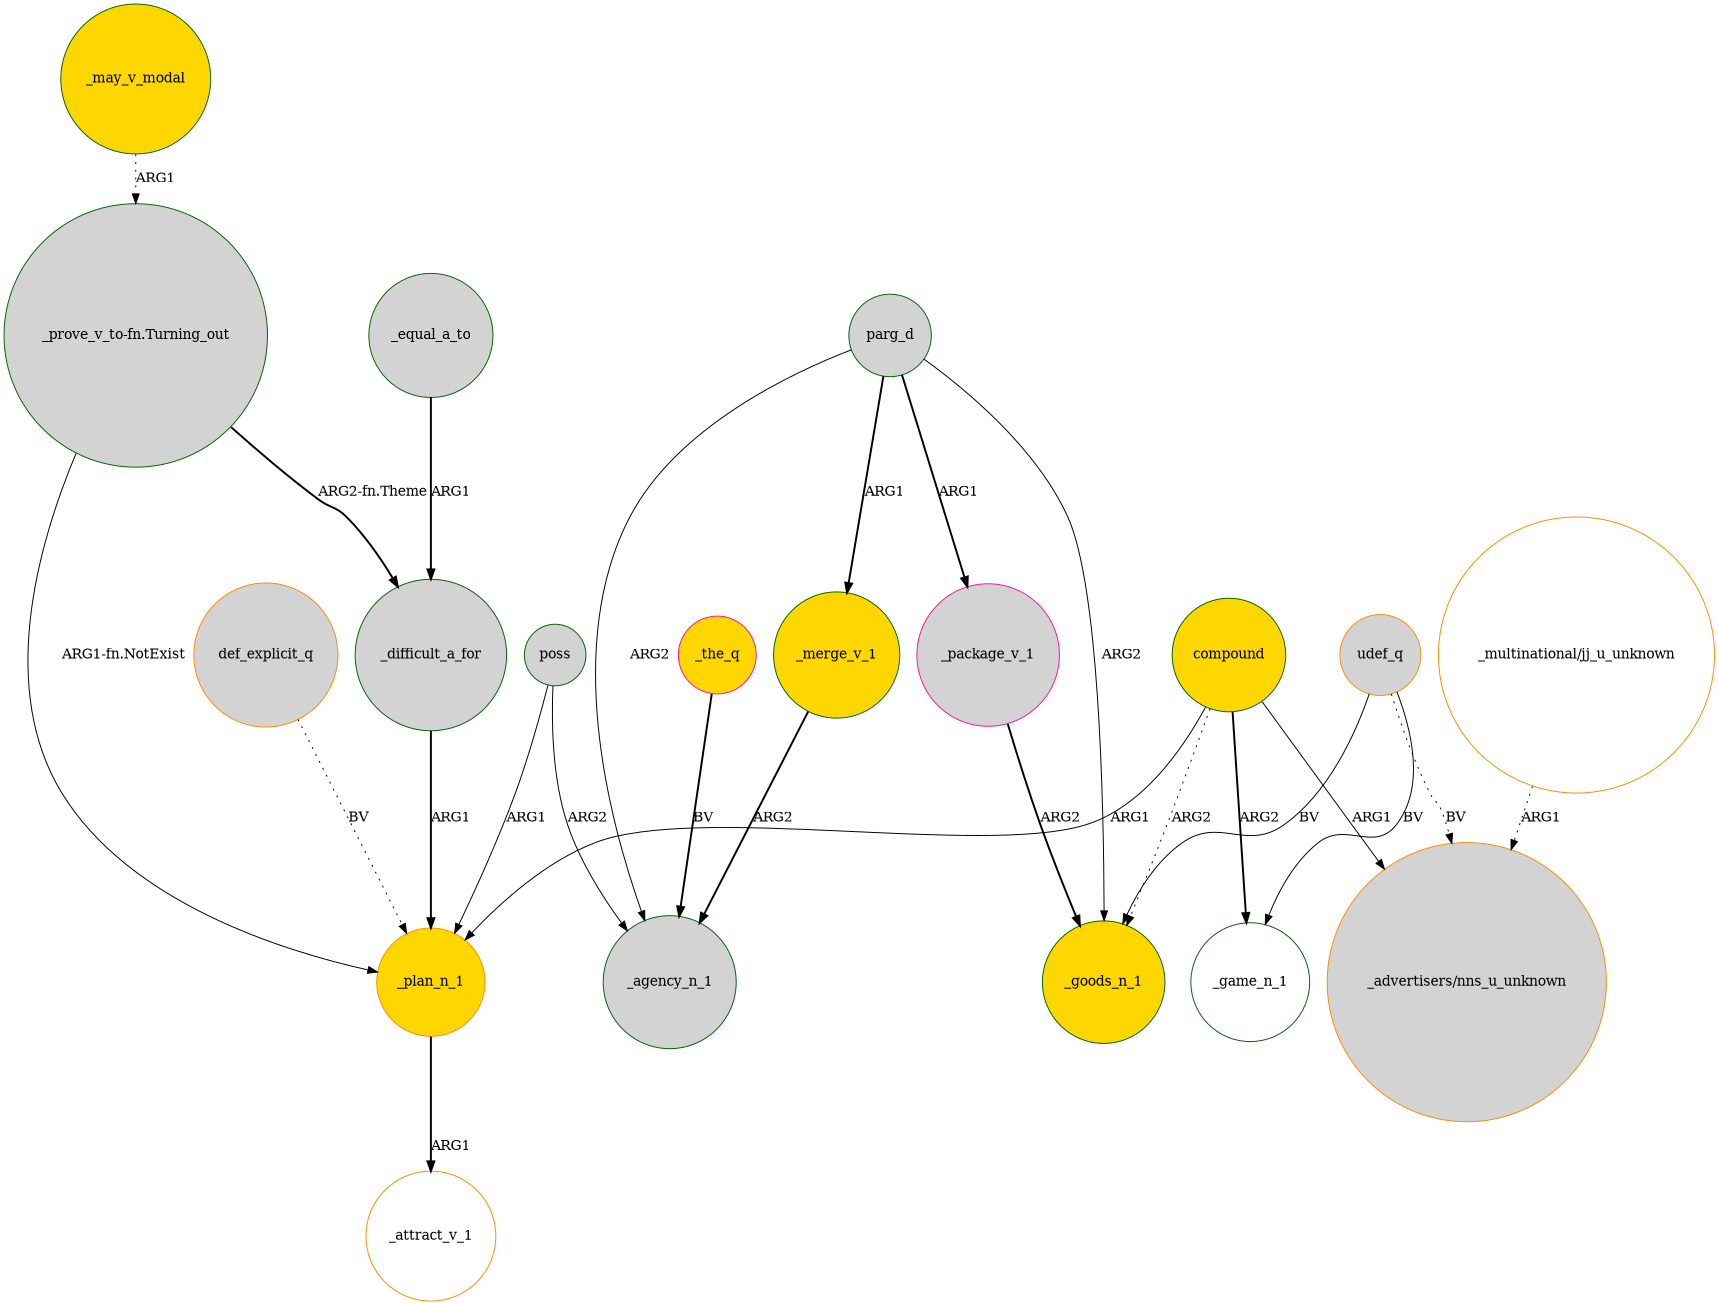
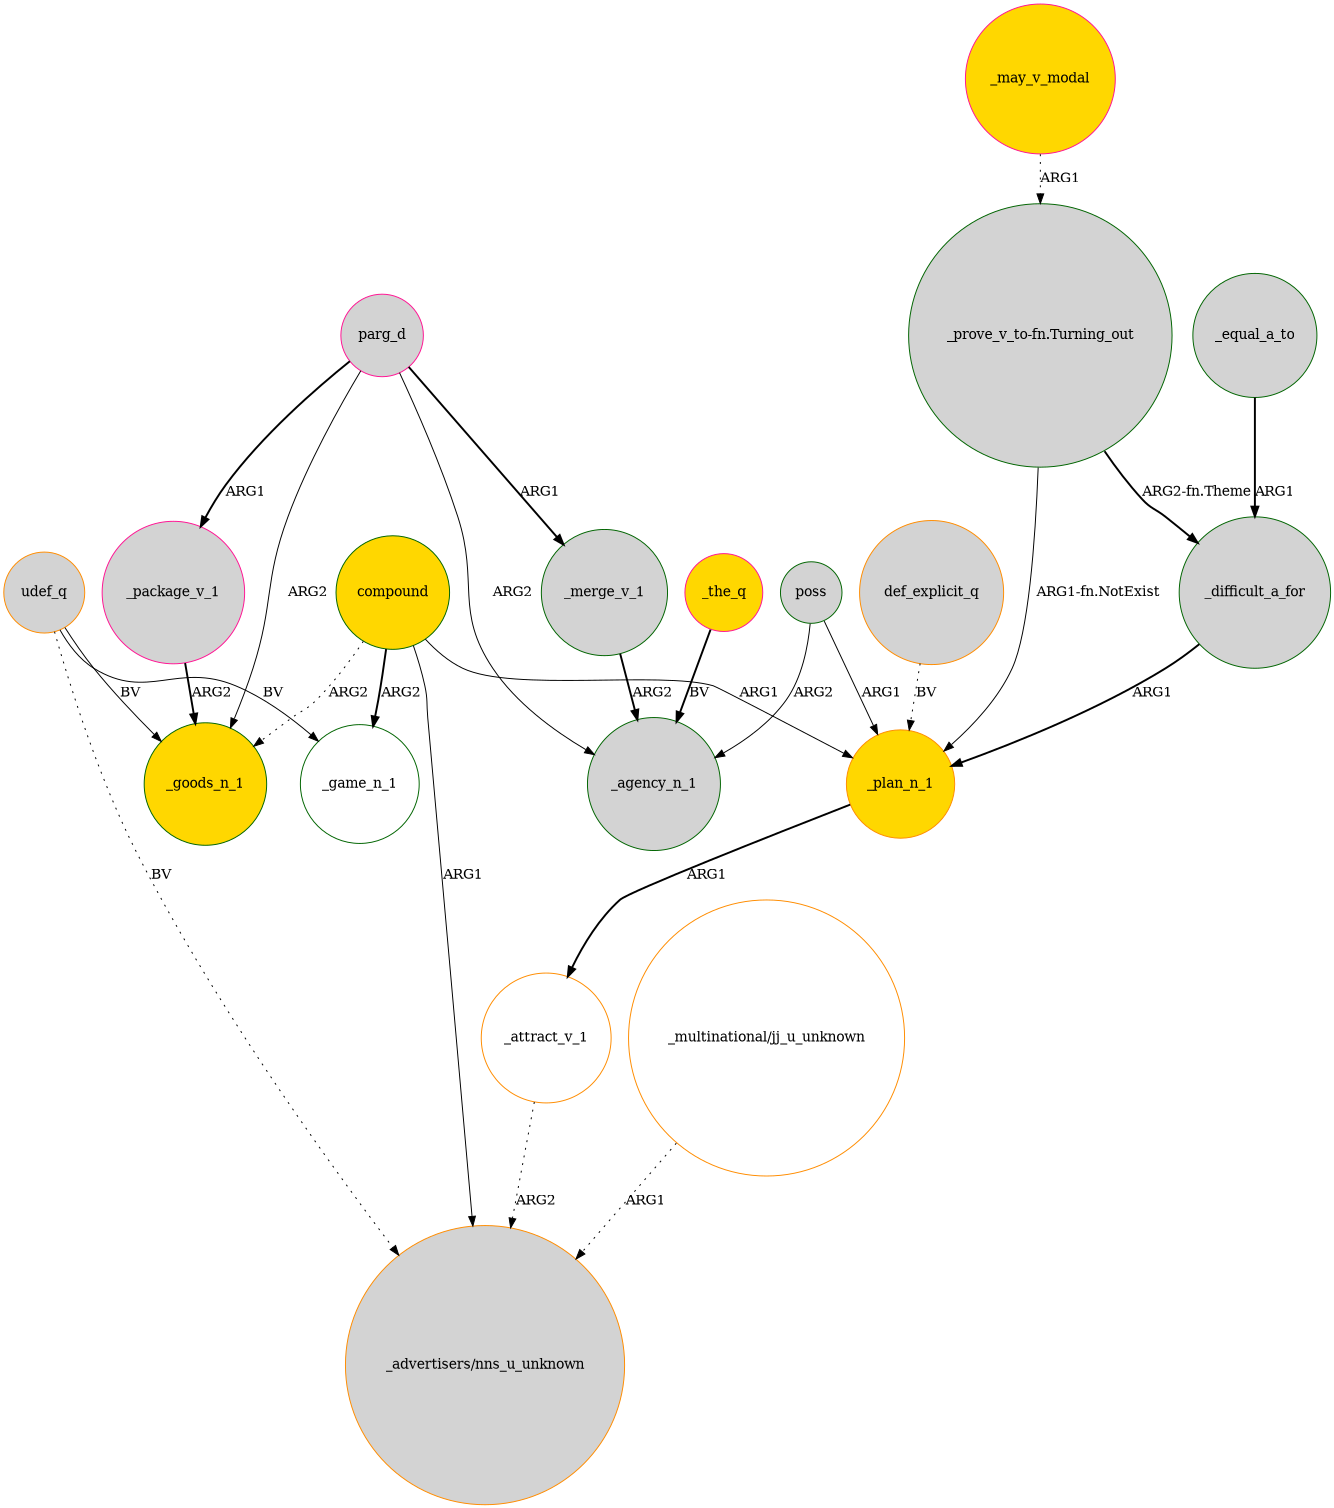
(136, 79) -> (1040, 79)
(890, 335) -> (382, 335)
(837, 655) -> (604, 593)
none -> (523, 1160)
